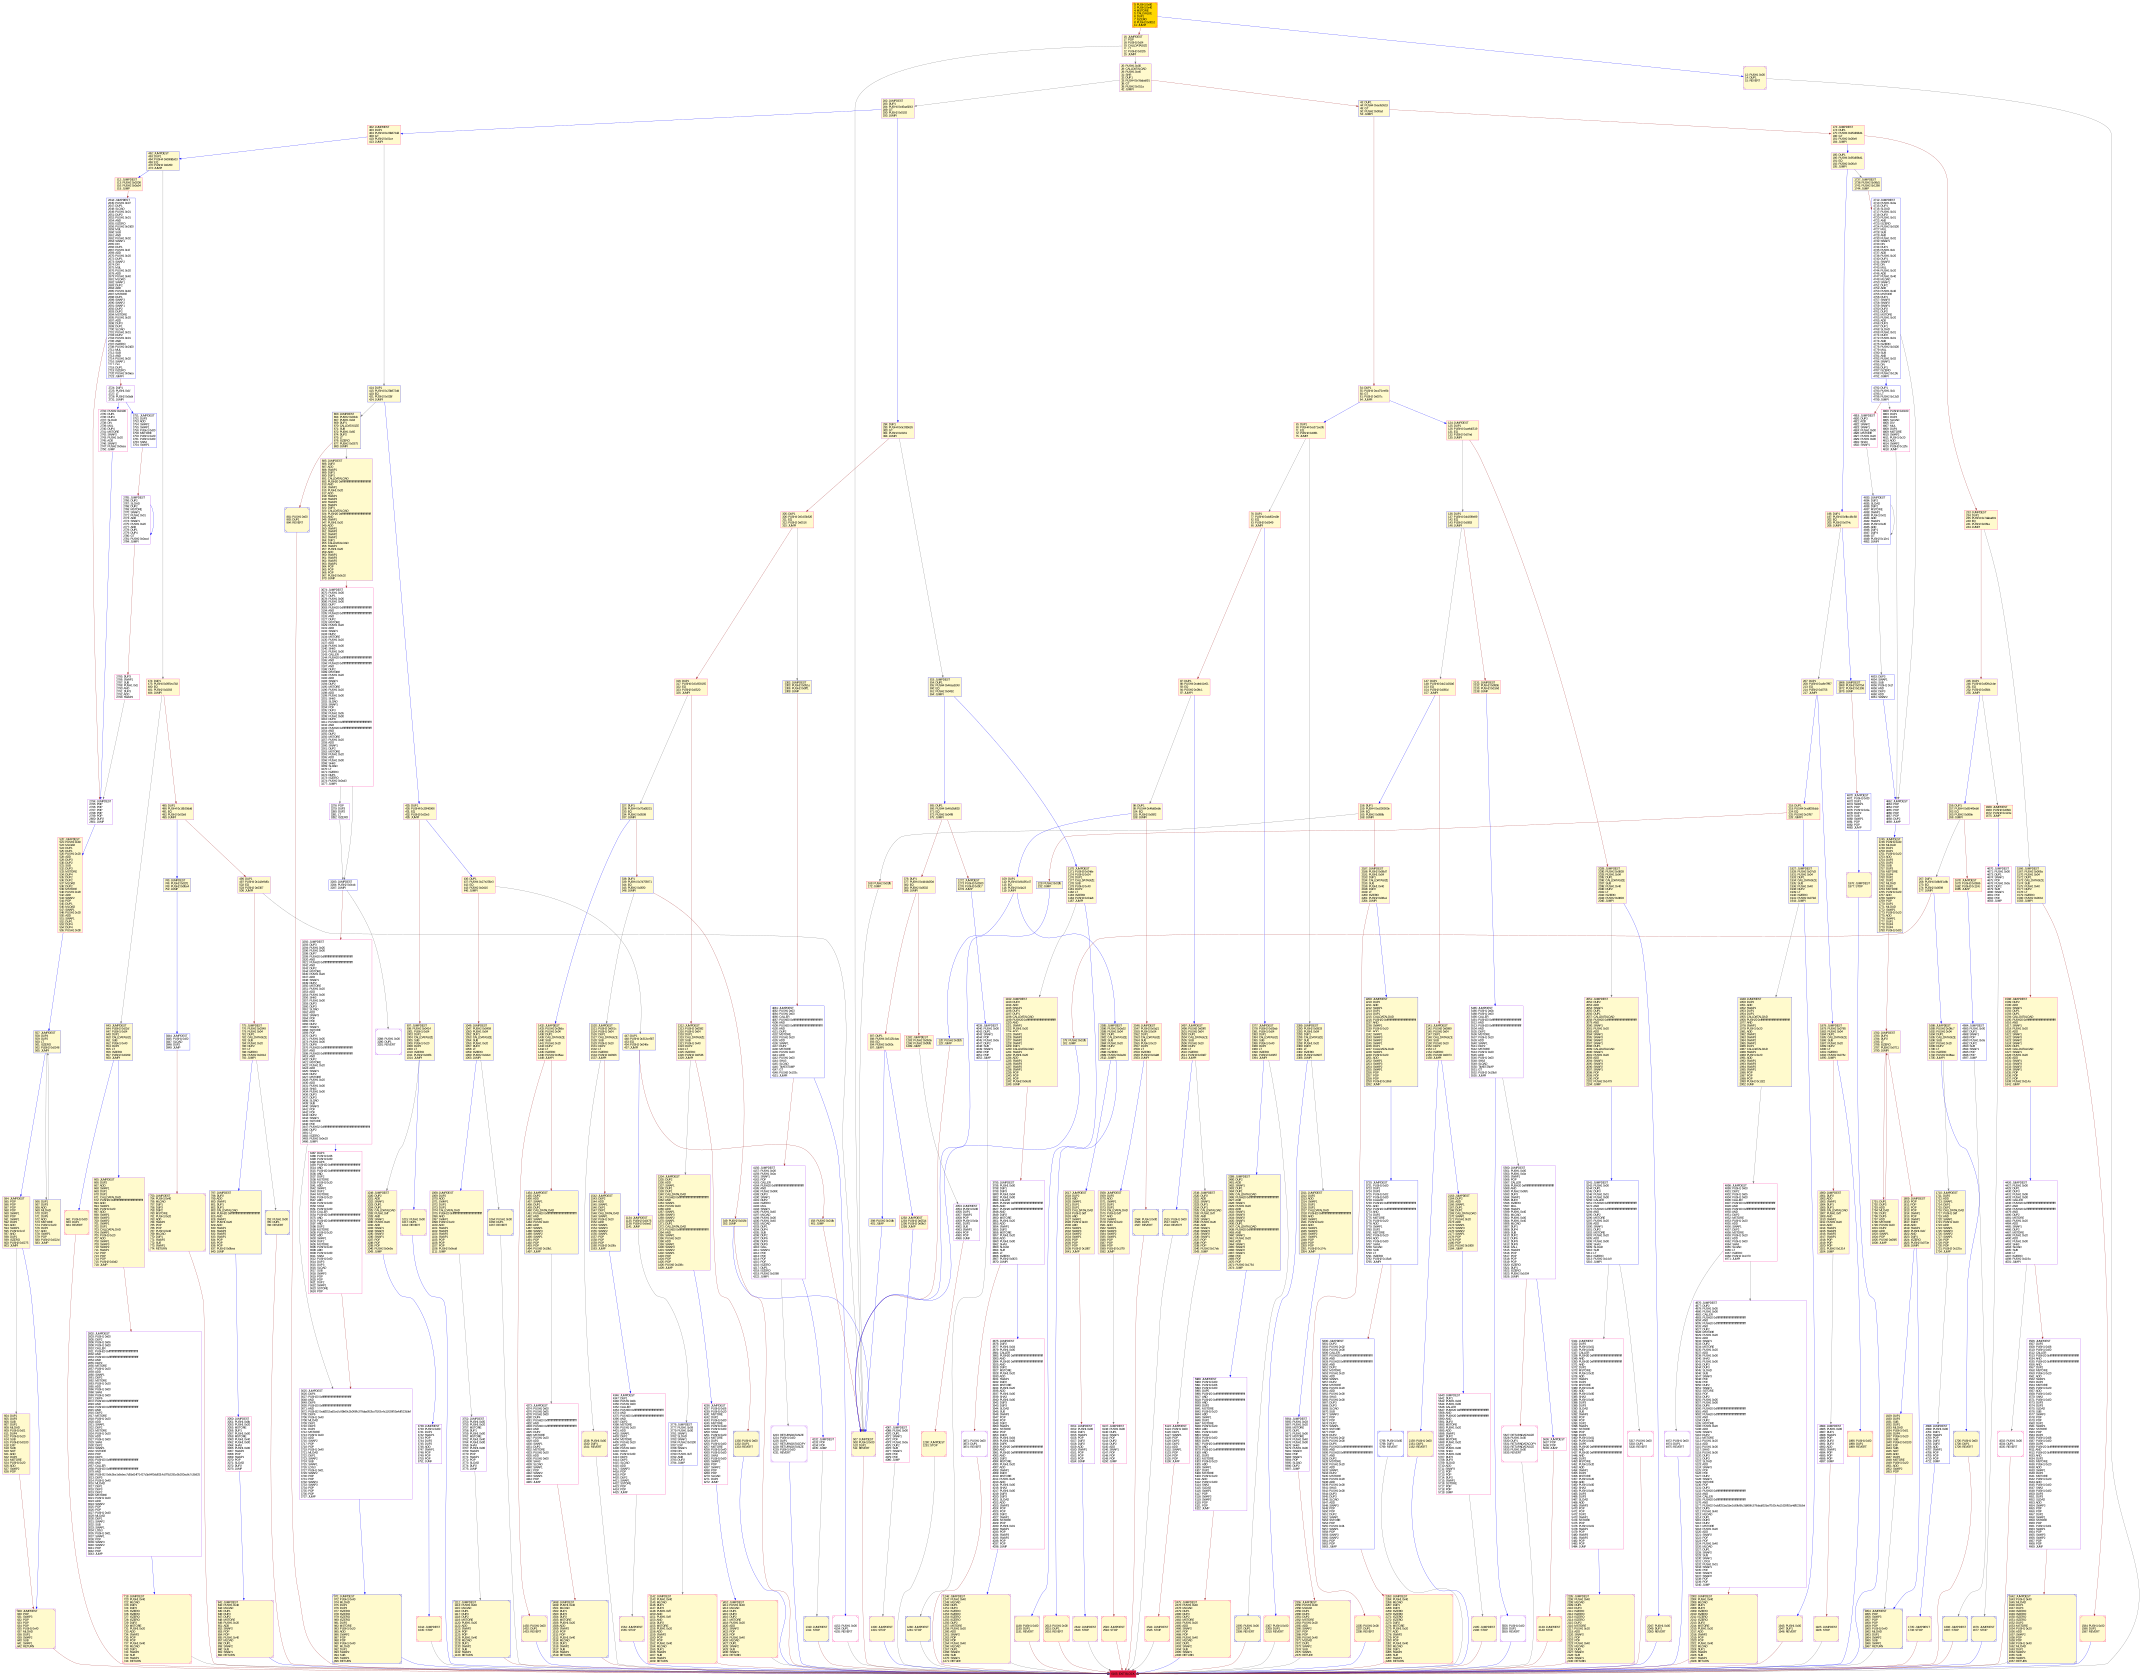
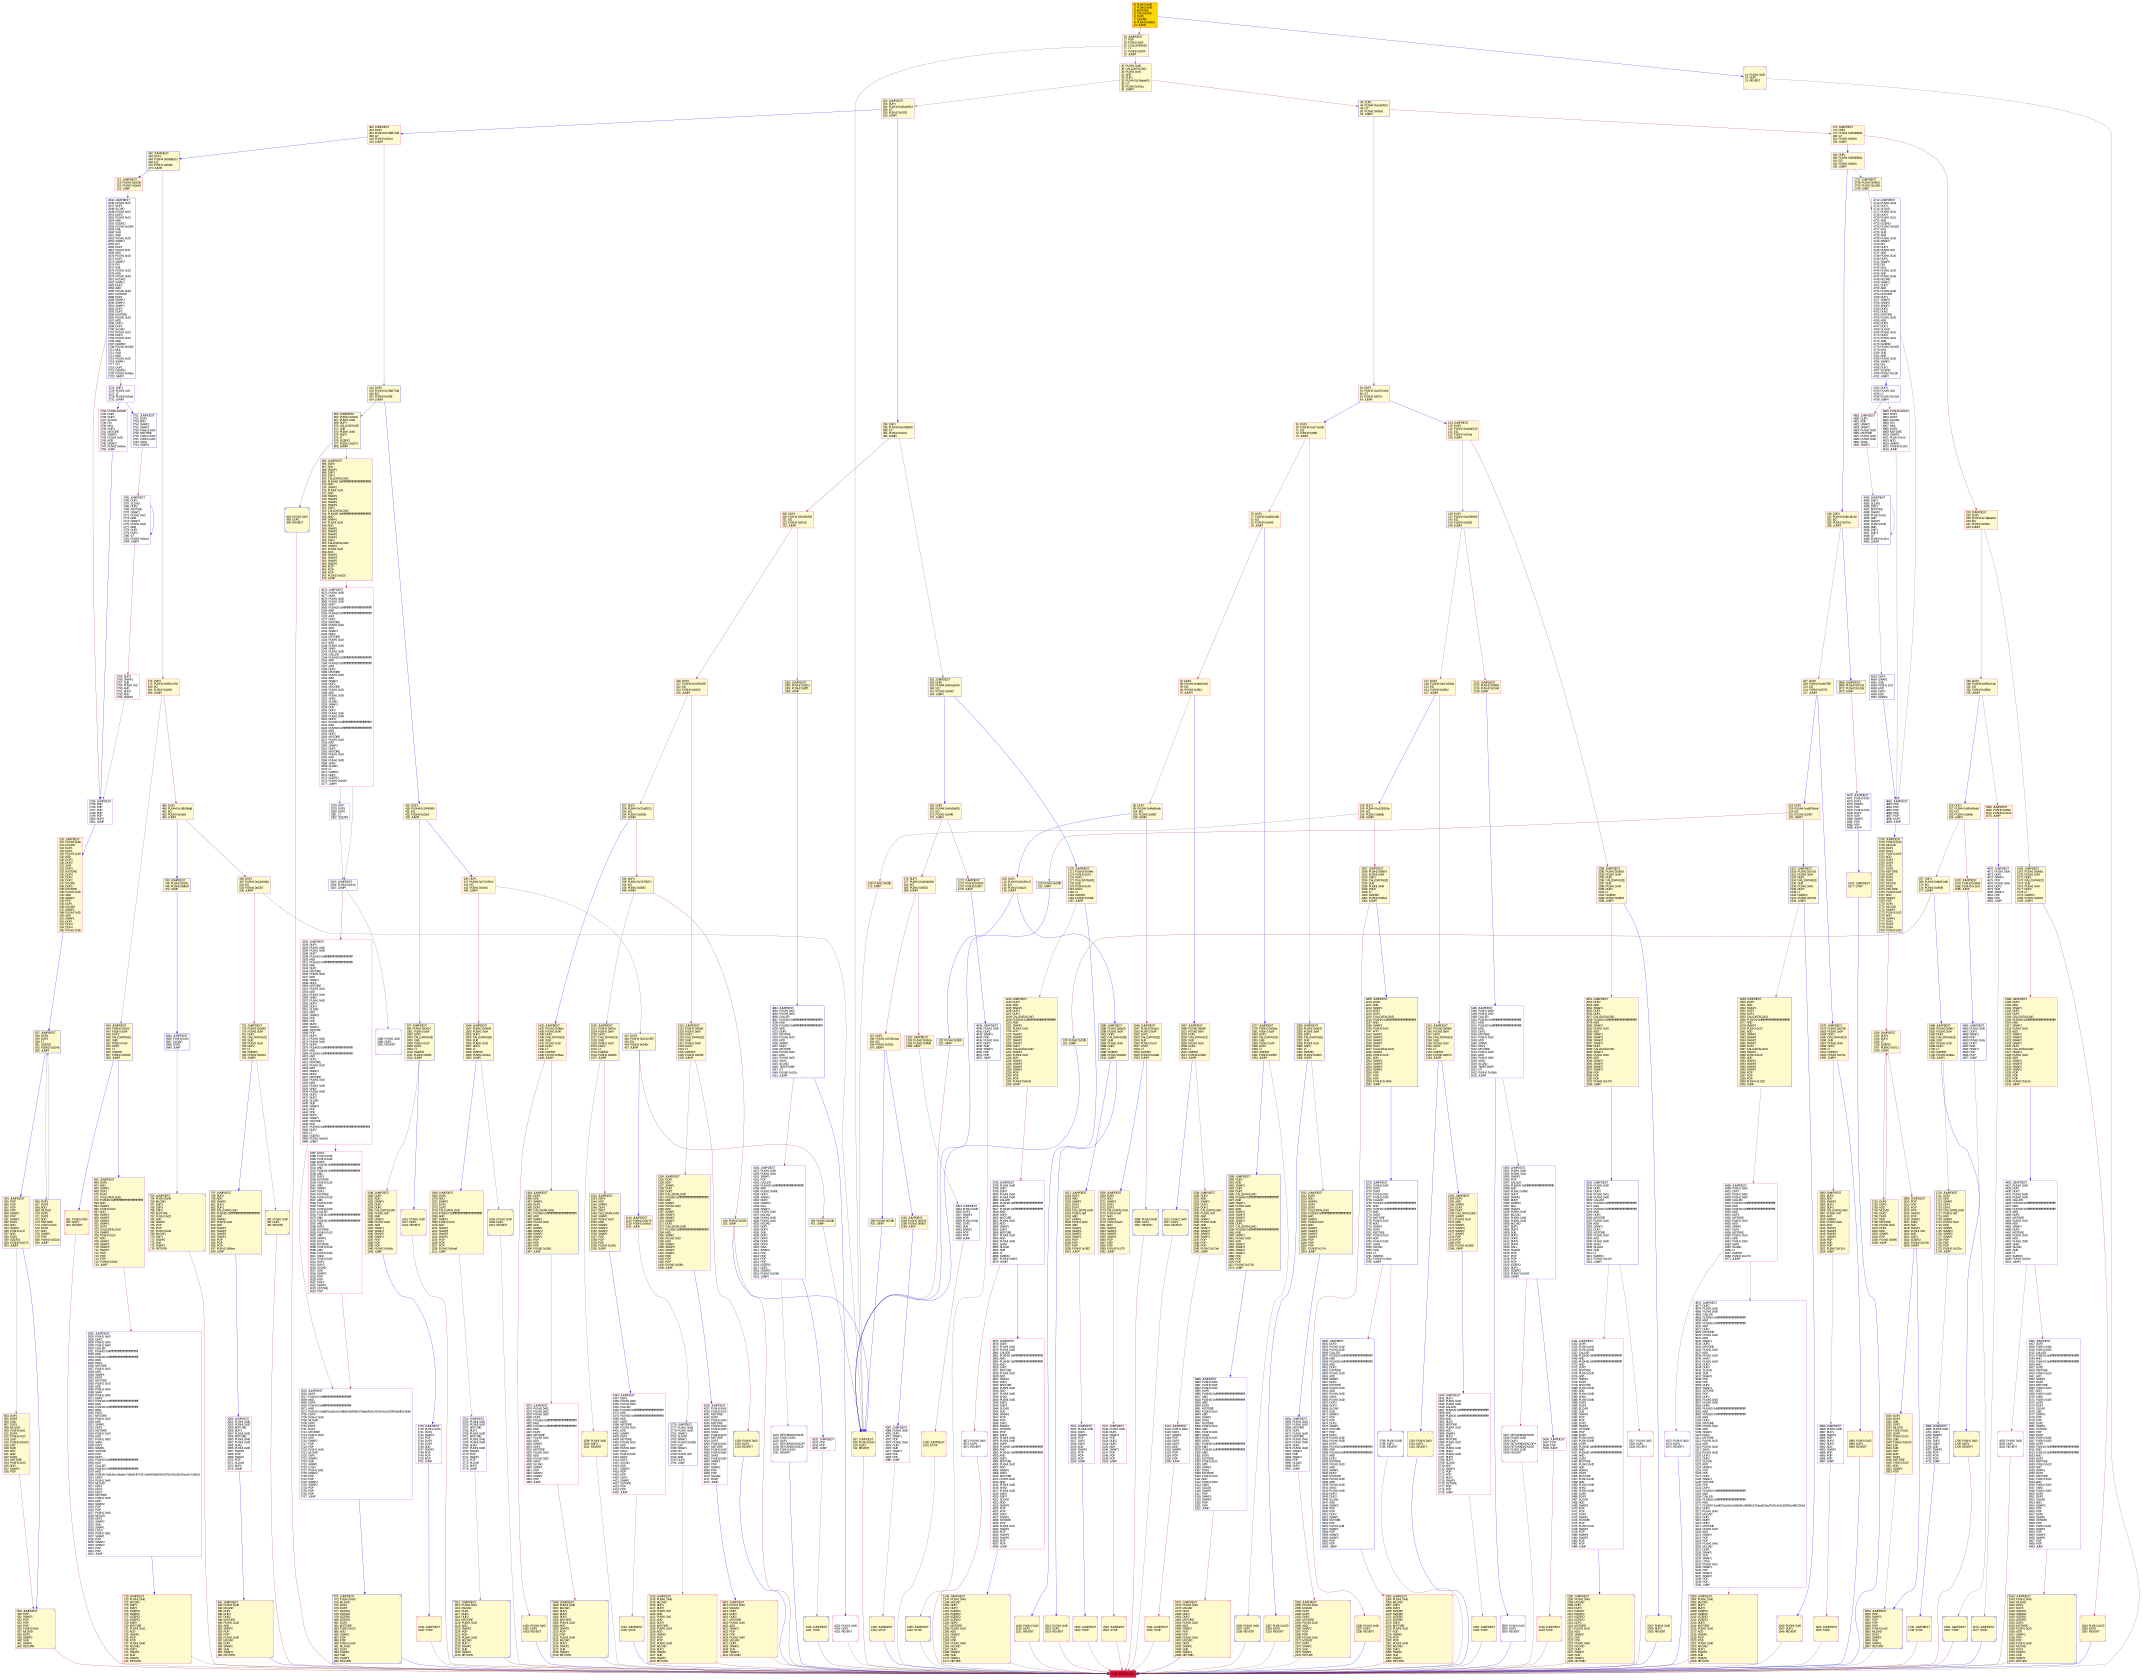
(531, 1667) -> (531, 1667)
